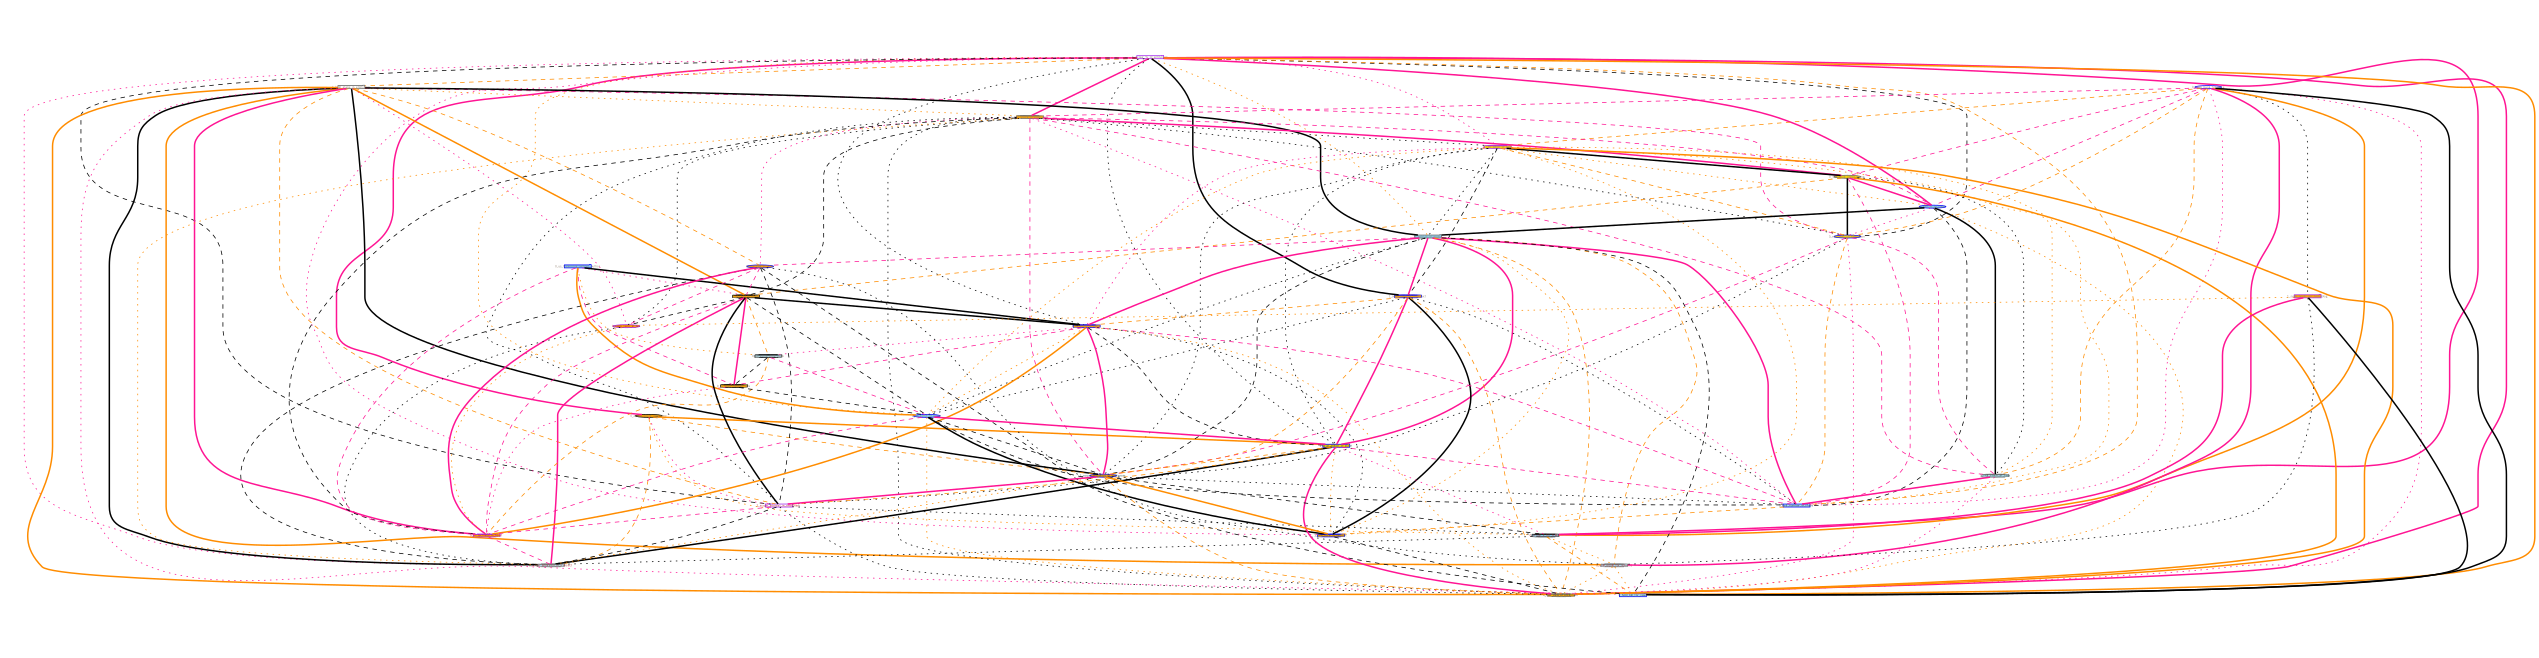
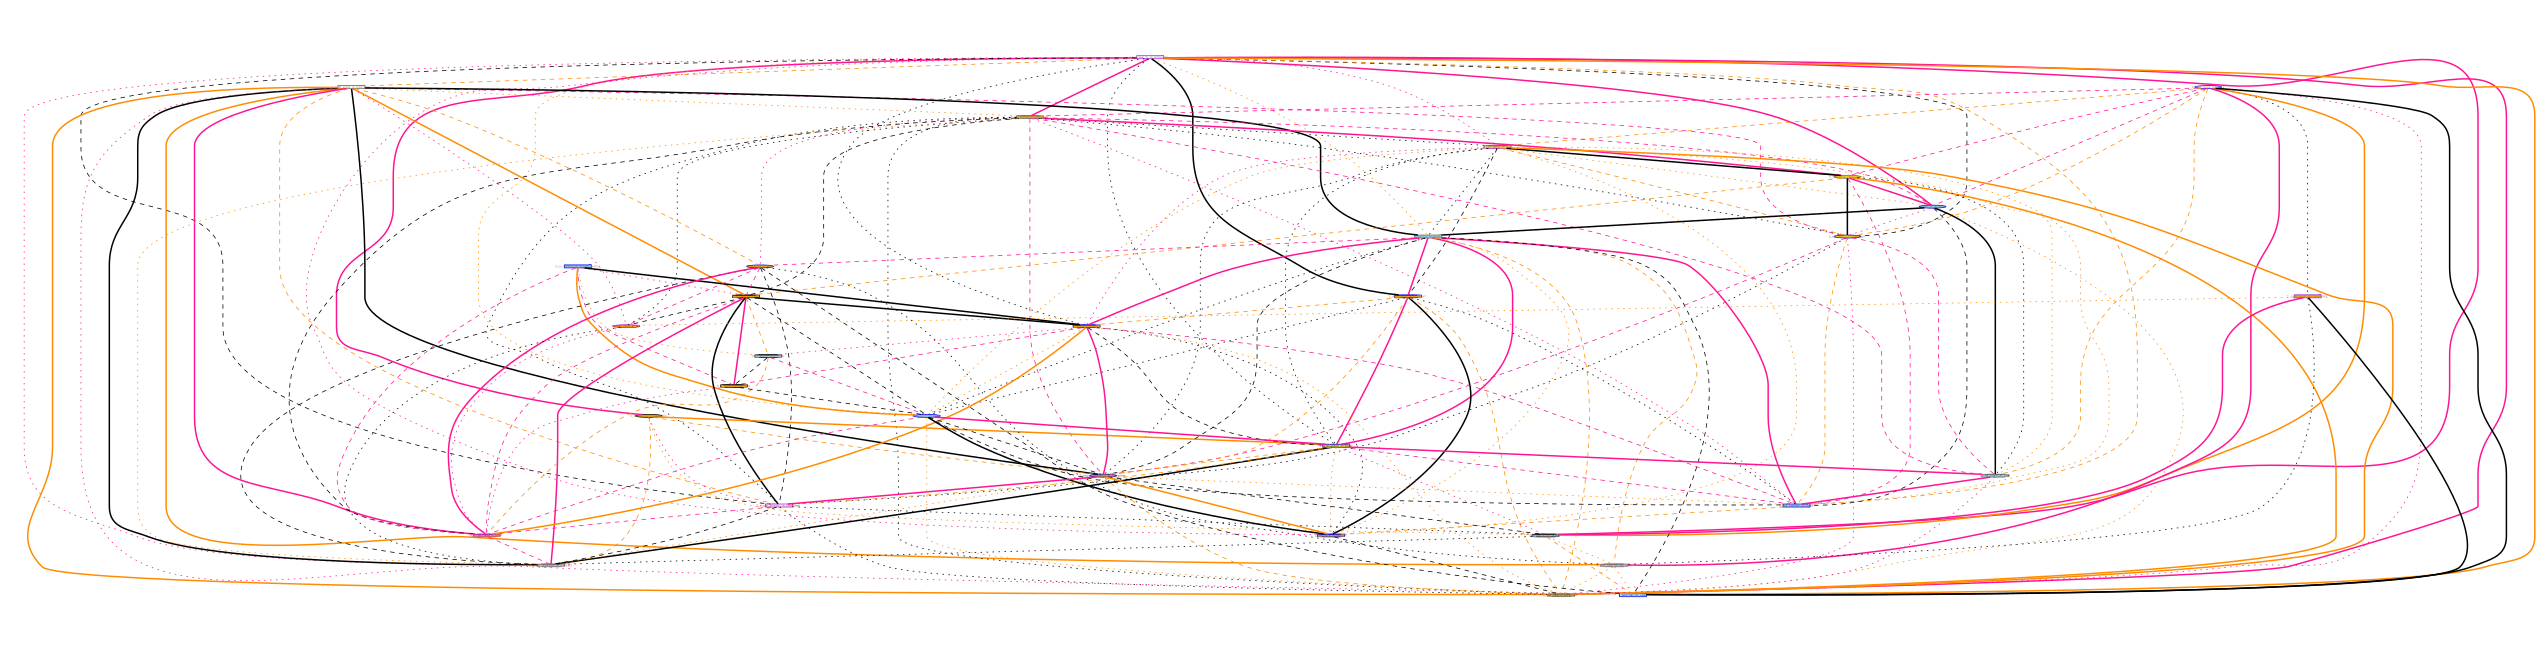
(466, 413) -> (466, 413)
(2161, 442) -> none
(1464, 491) -> (1464, 491)
(1614, 565) -> (1614, 565)
(1387, 570) -> (1666, 461)
